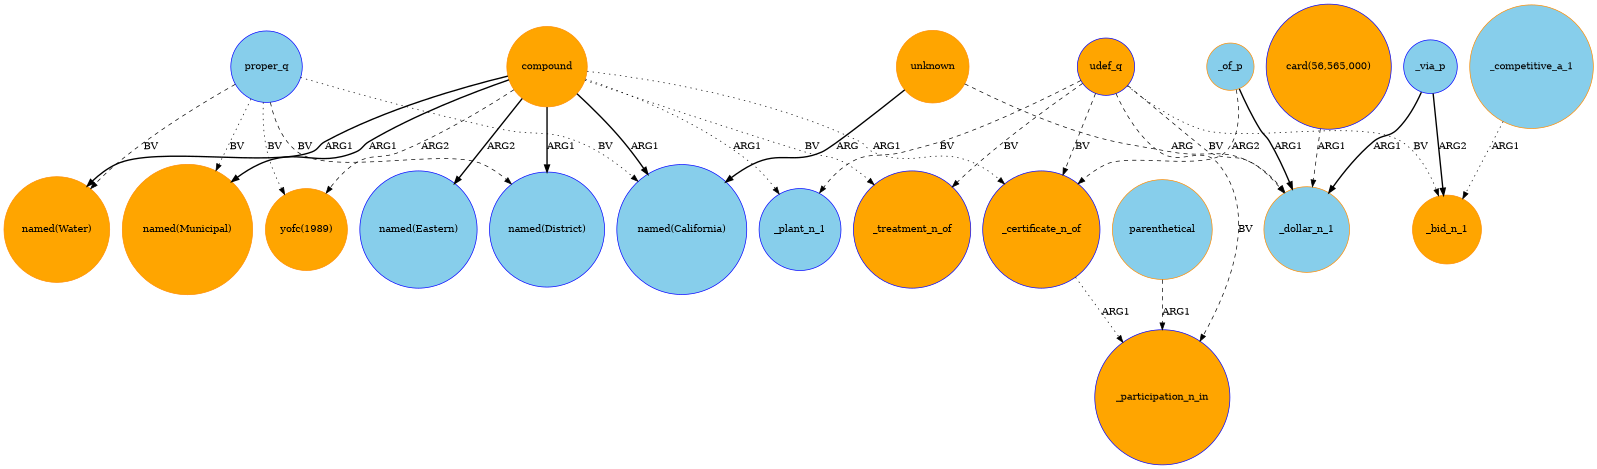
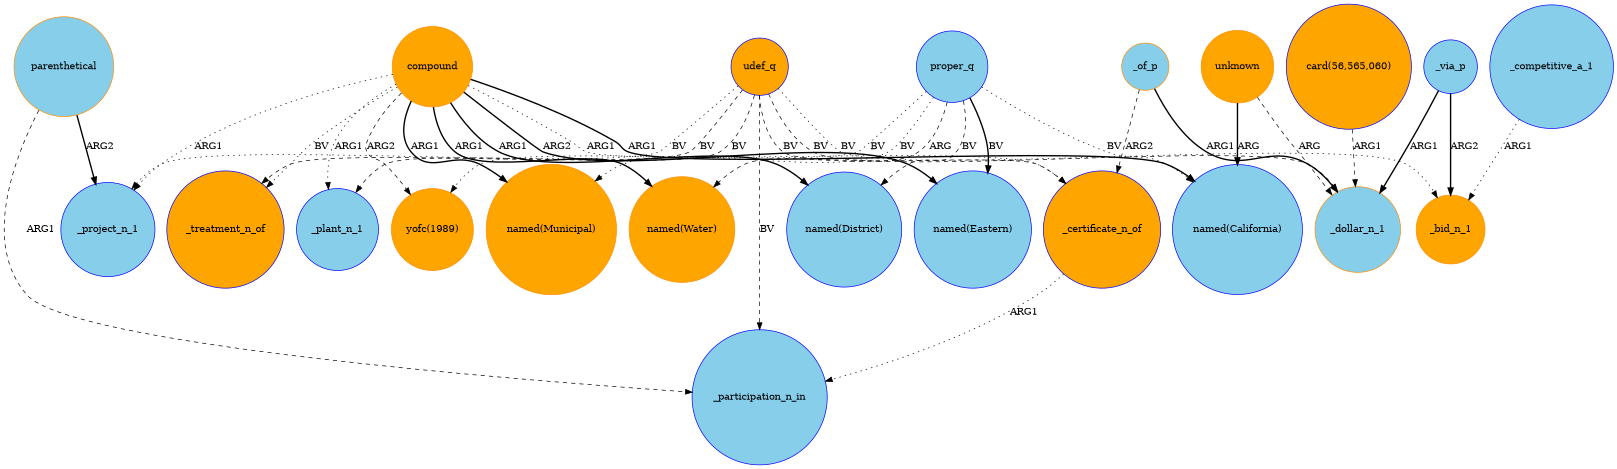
(1329, 67) -> (1349, 67)
(1532, 67) -> (1552, 67)
none -> (984, 131)
(151, 147) -> (940, 147)
none -> (108, 230)
(1162, 397) -> (760, 397)
